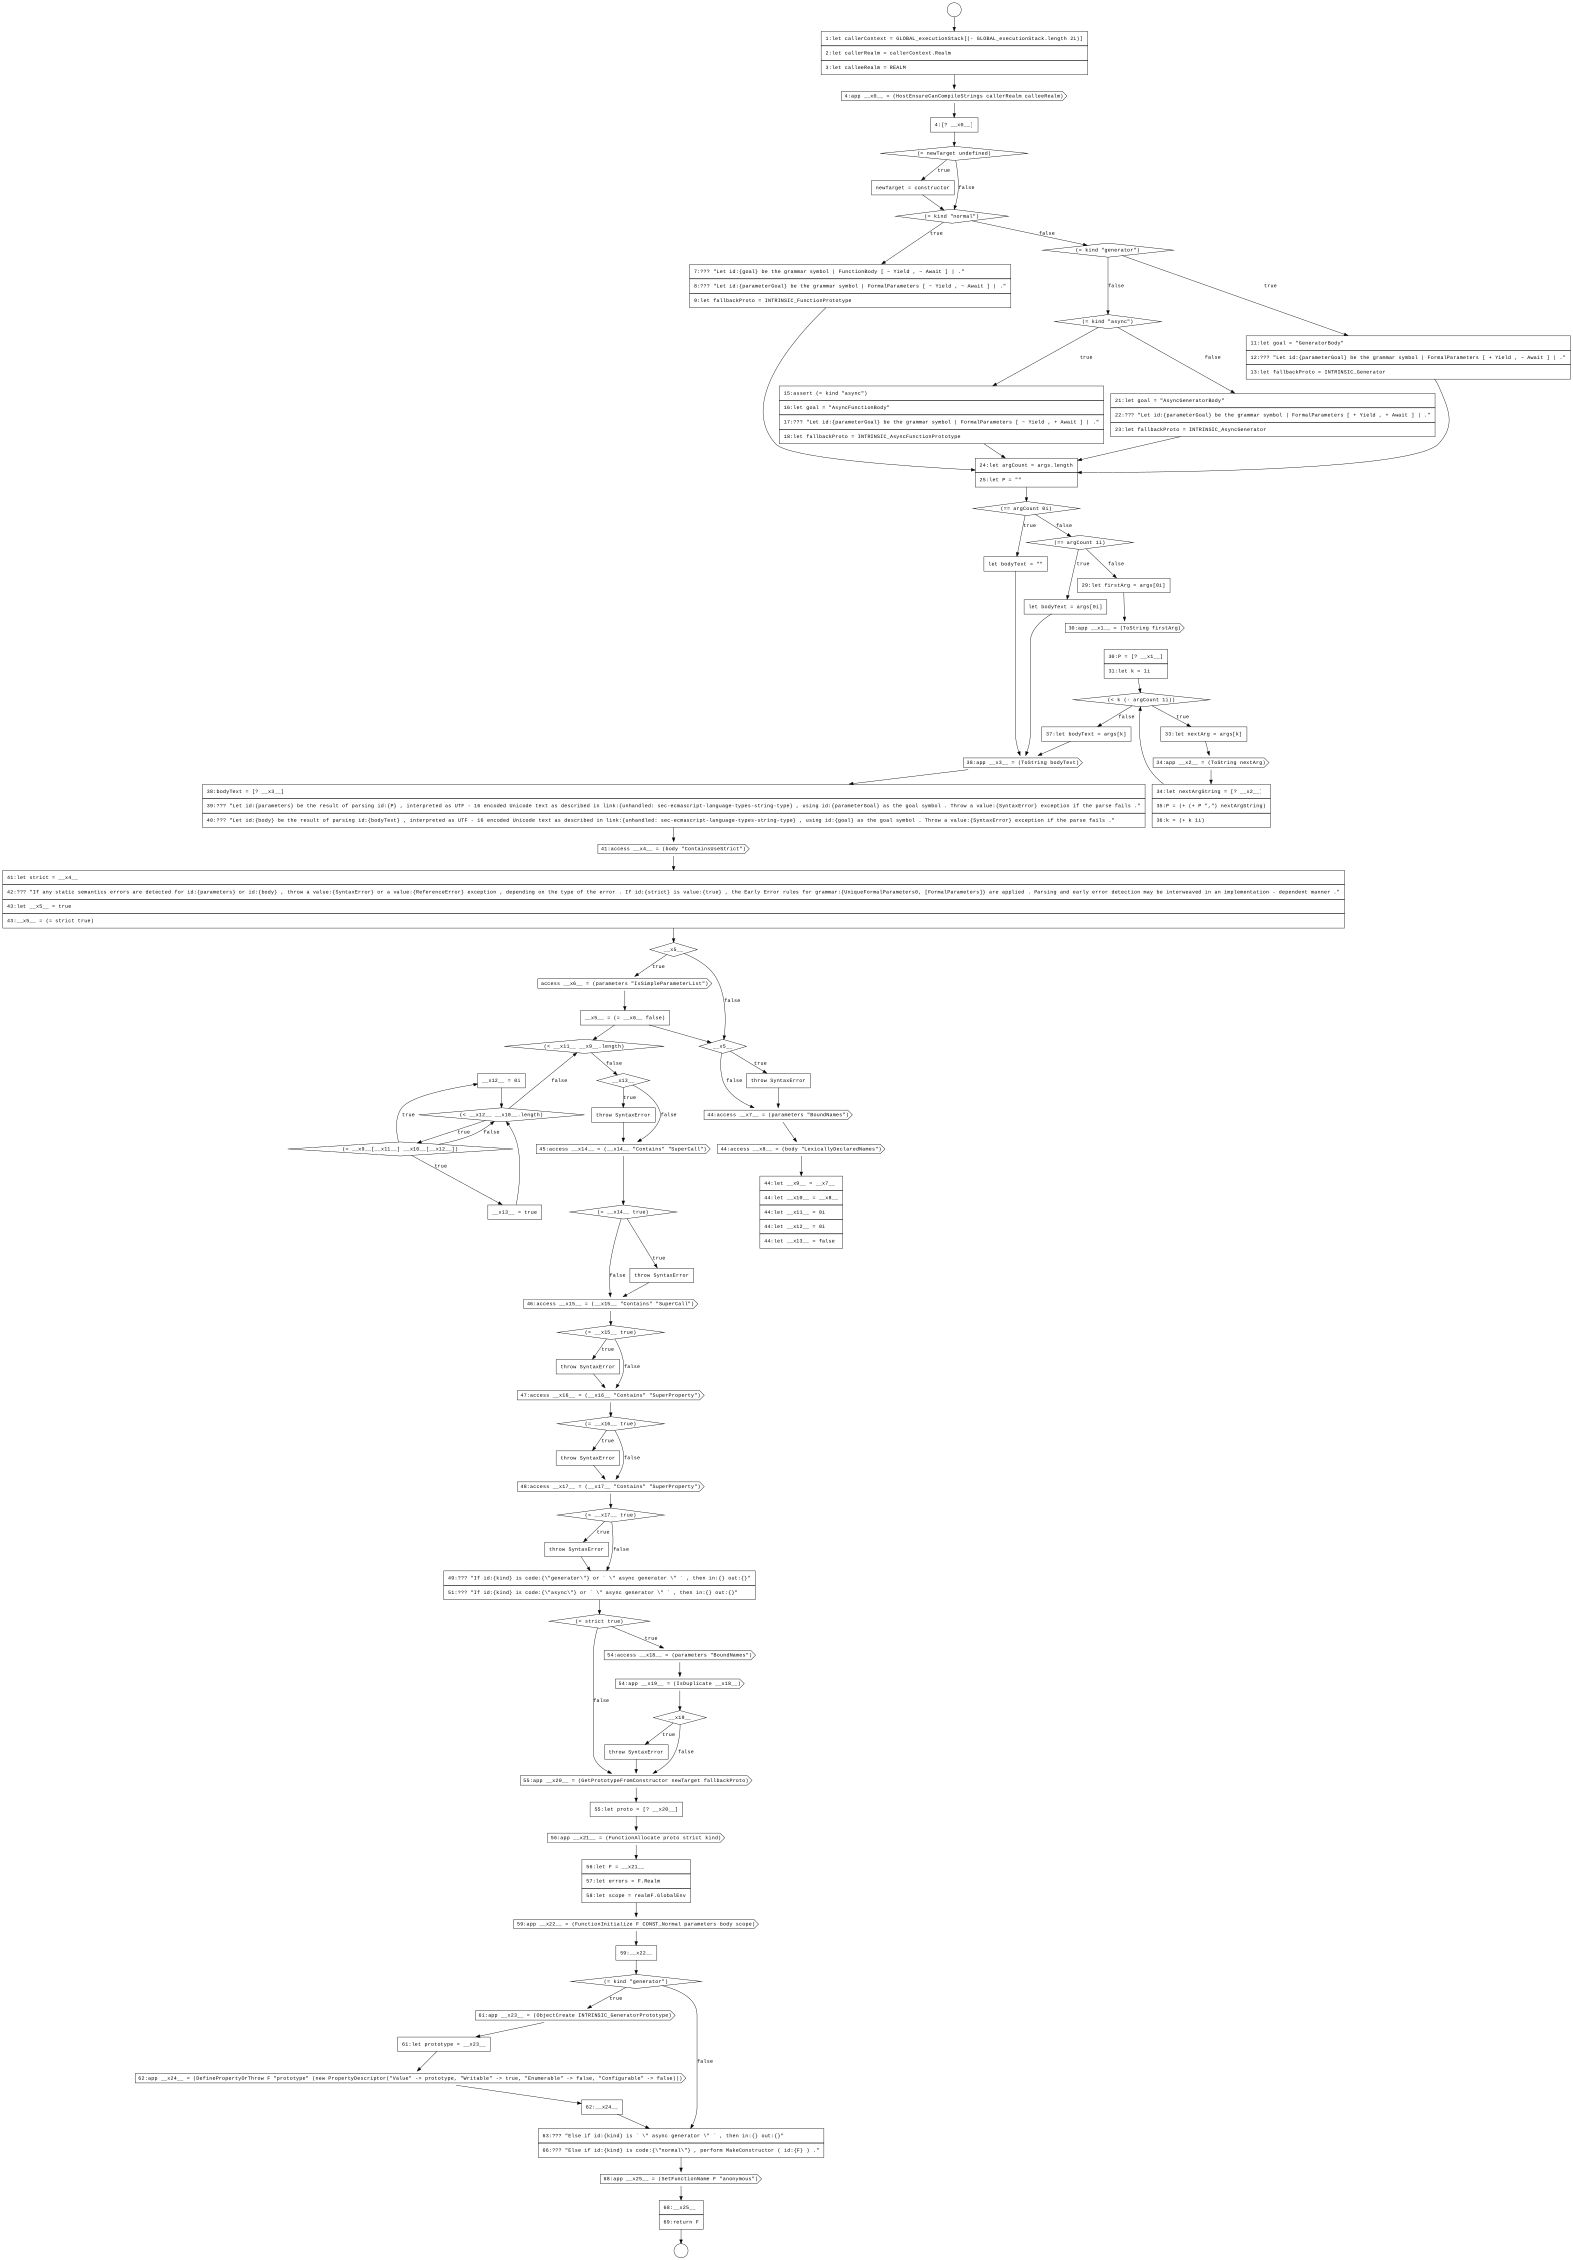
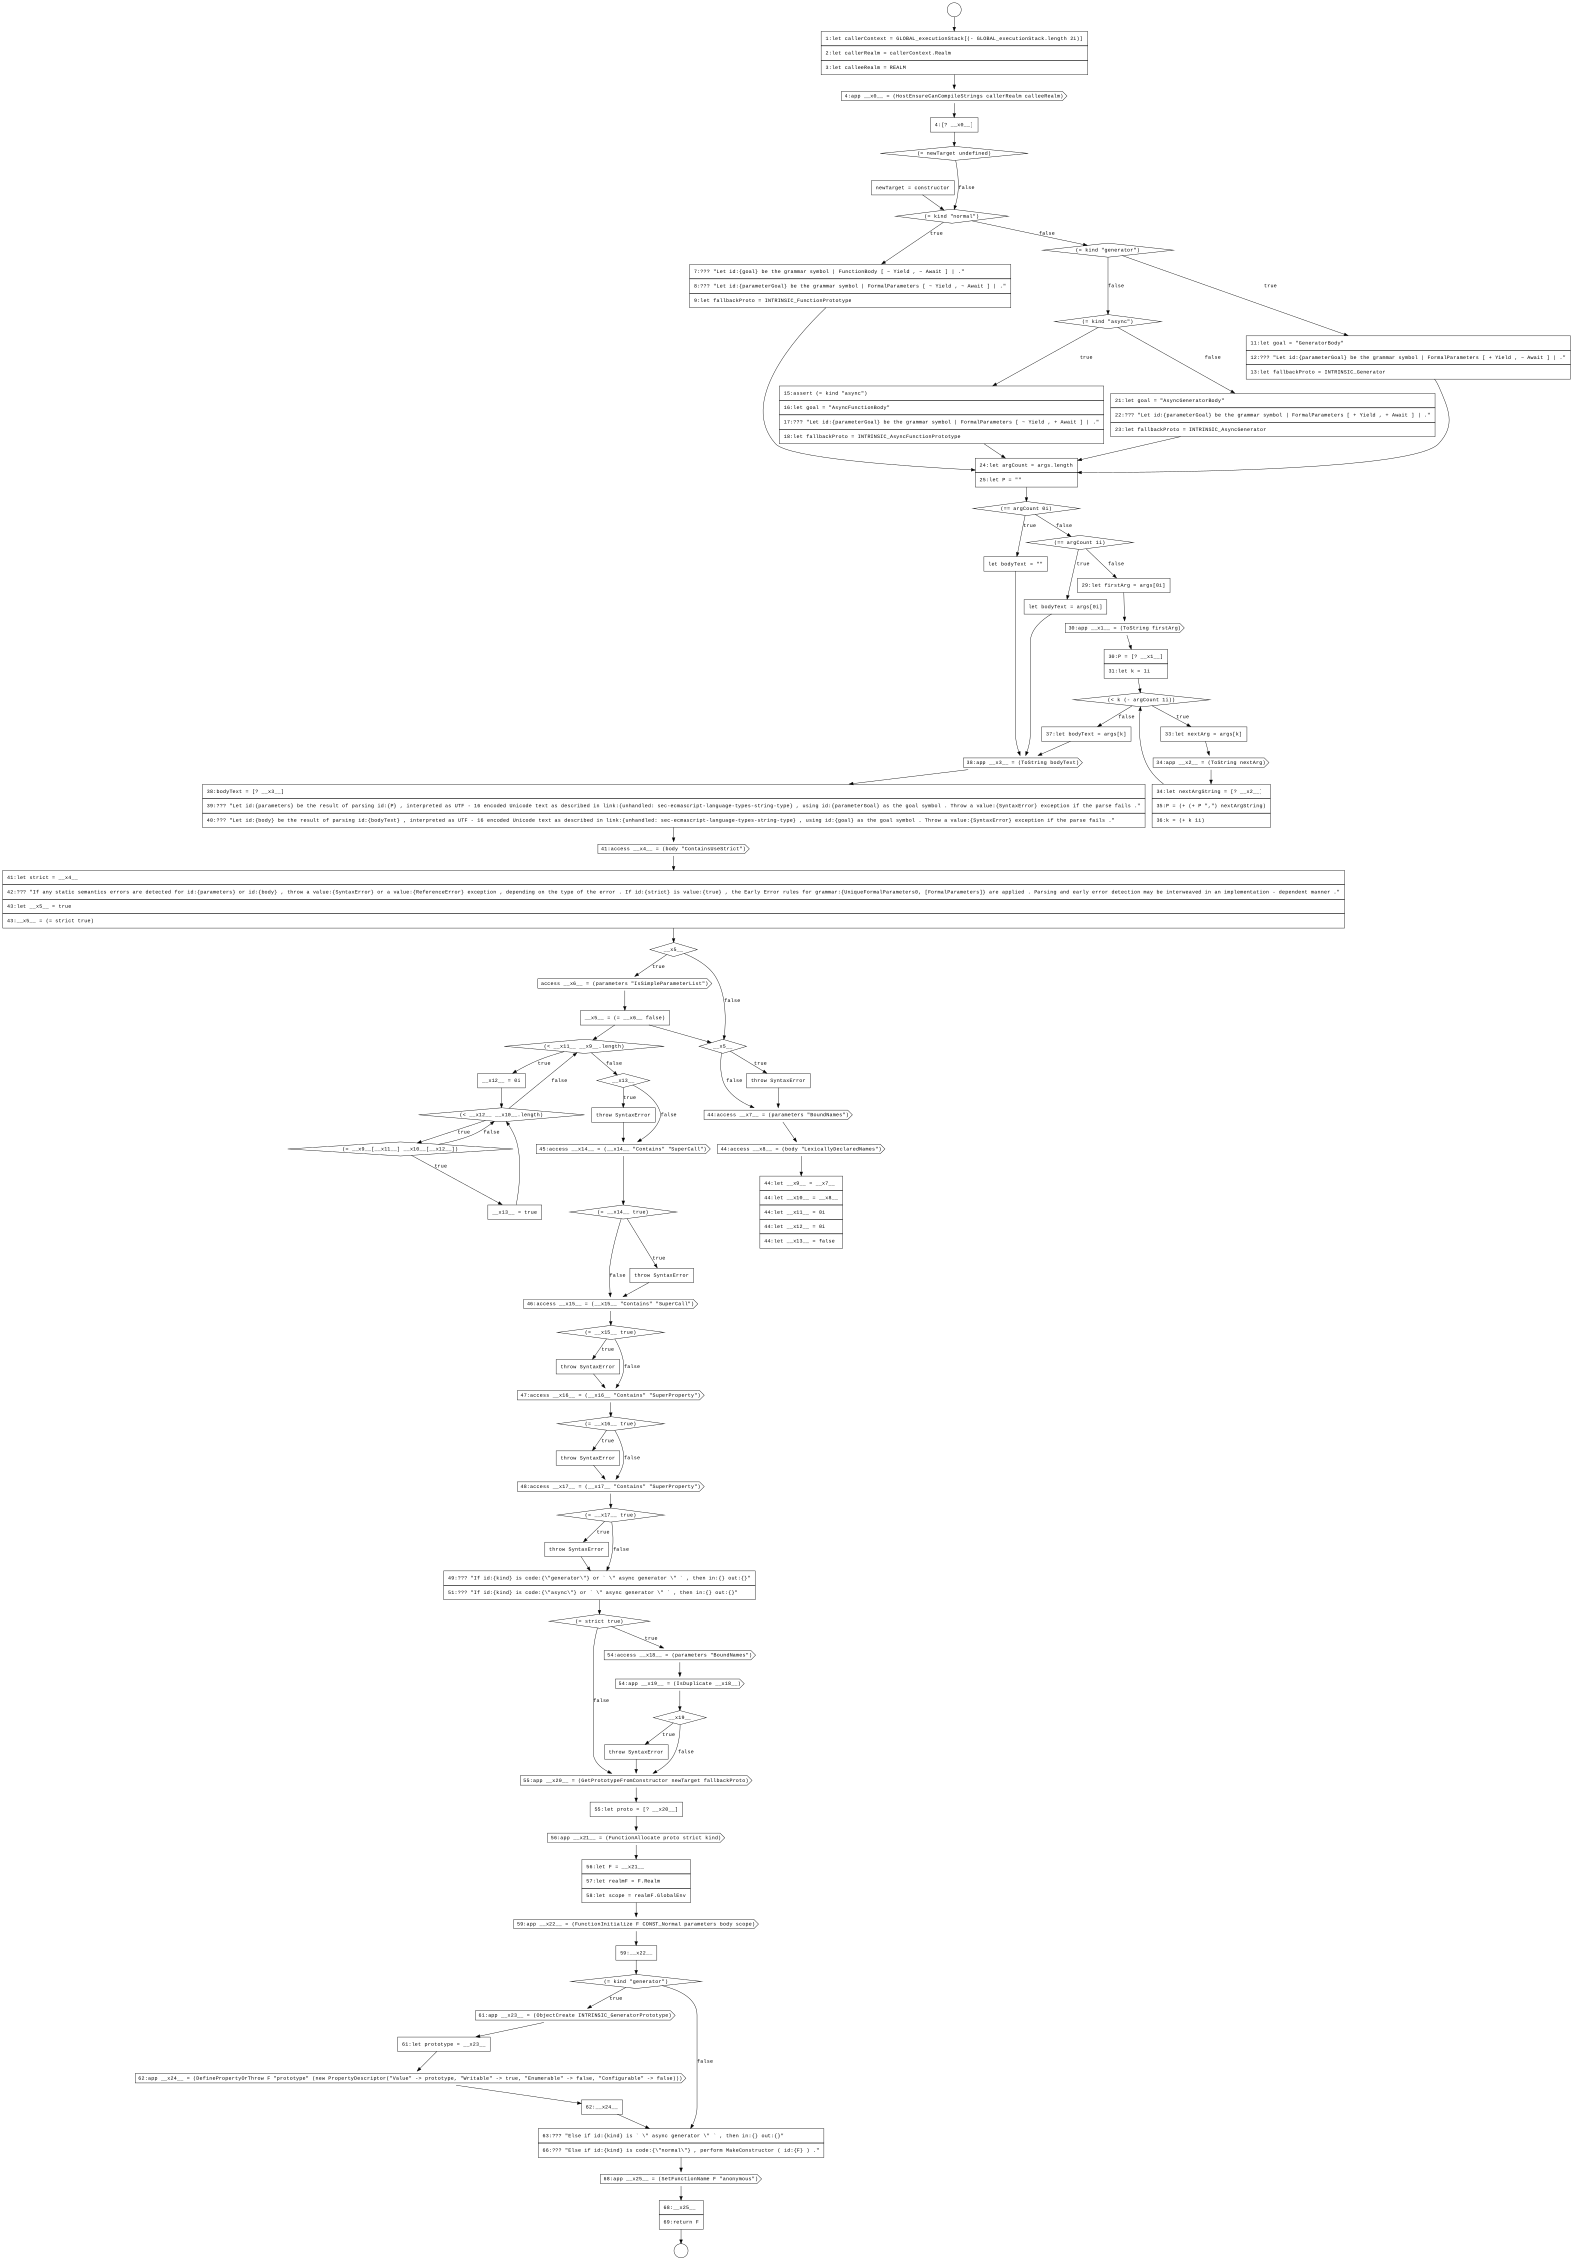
(936, 169) -> none
none -> (1129, 640)
(419, 1097) -> (539, 1060)
(623, 1881) -> (623, 1881)
